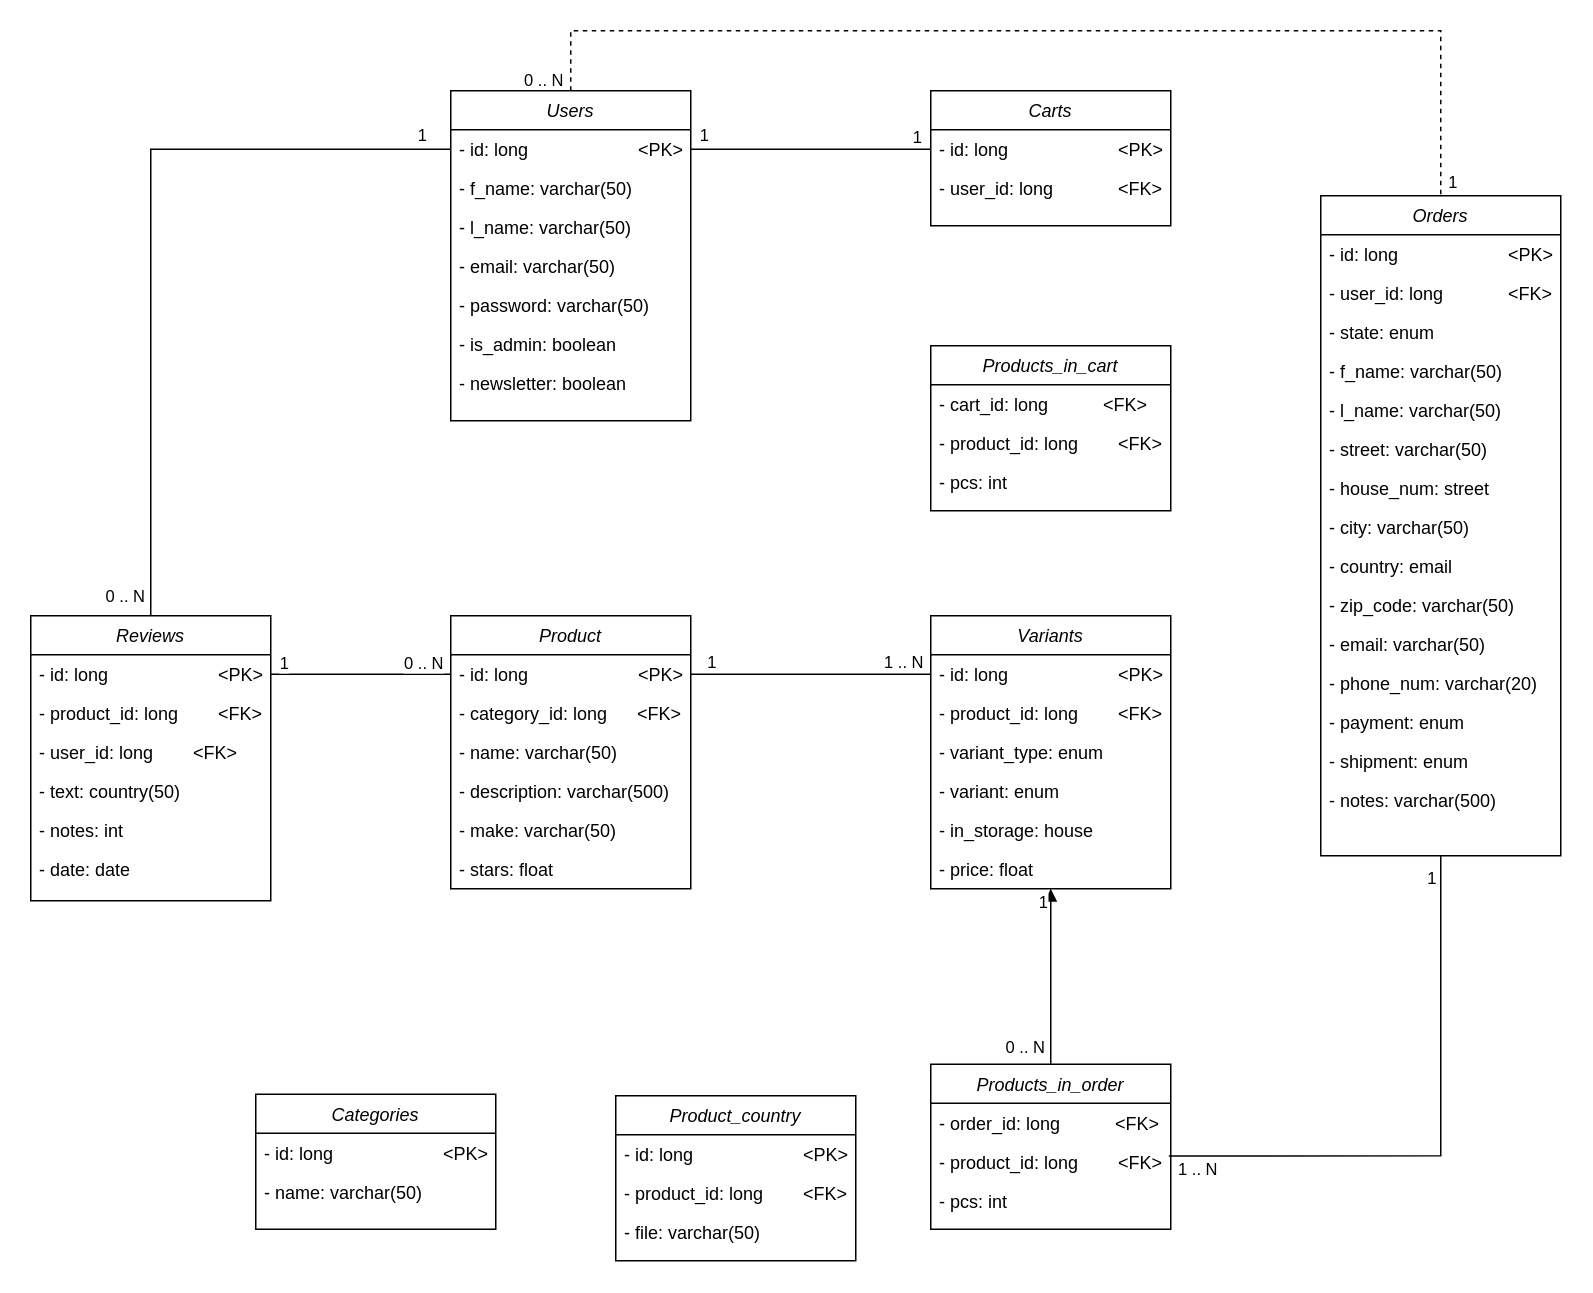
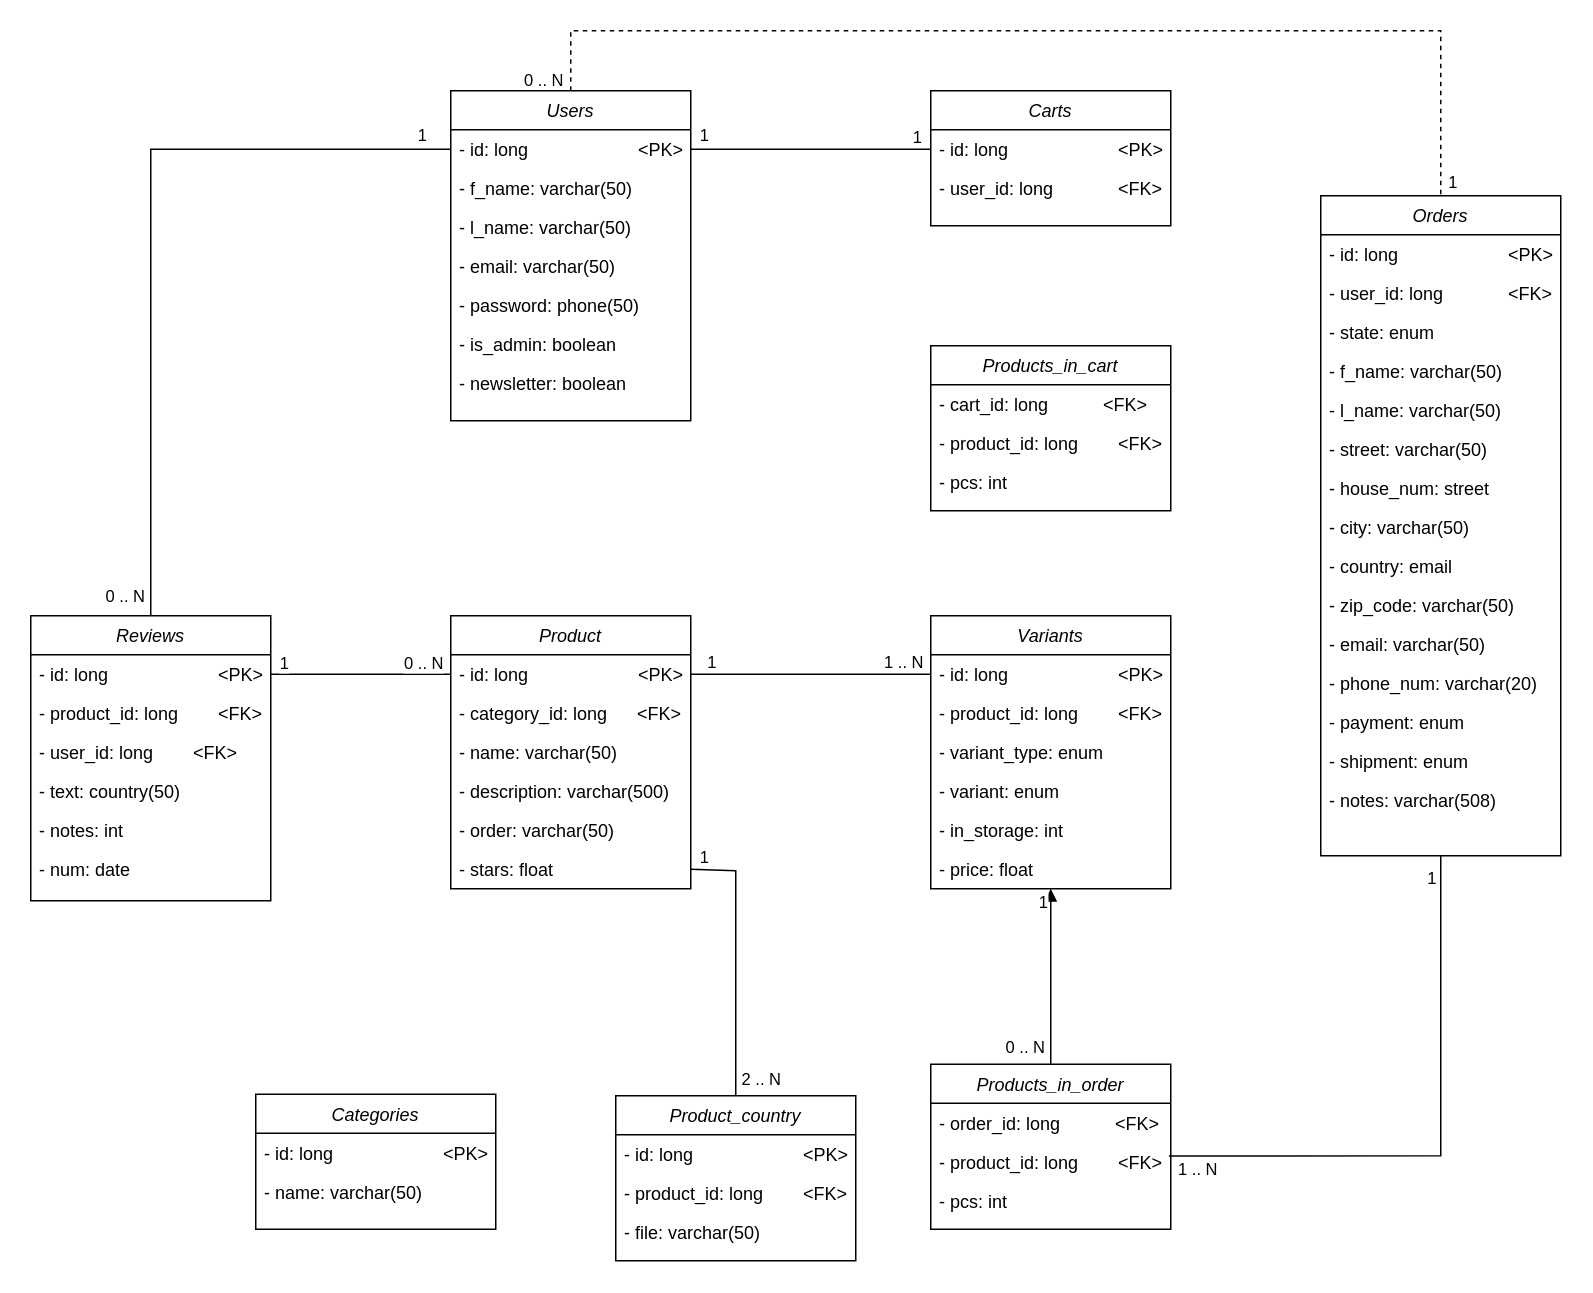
(568, 306) -> (558, 306)
(1428, 801) -> (1428, 801)
(548, 831) -> (553, 831)
(1025, 831) -> (1013, 831)
(92, 870) -> (87, 870)
none -> (736, 962)
